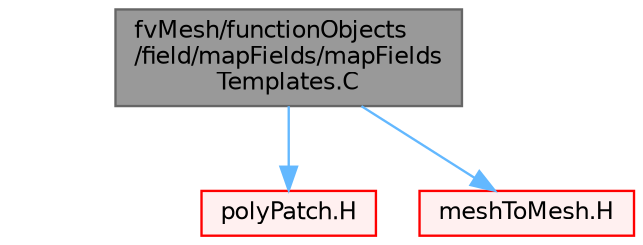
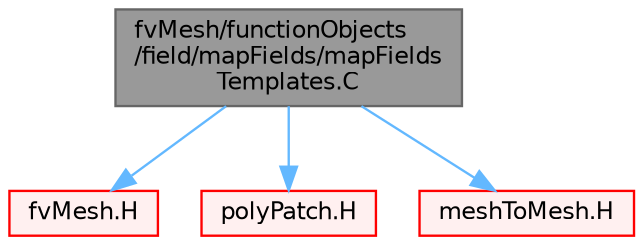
none -> (84, 213)
